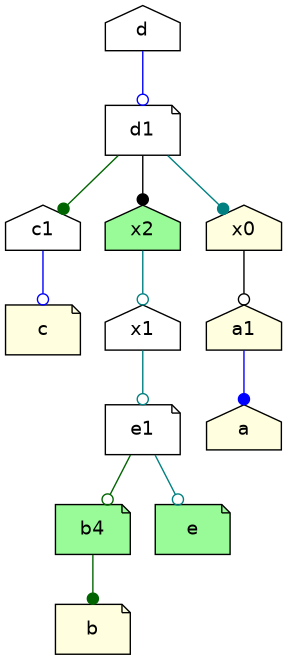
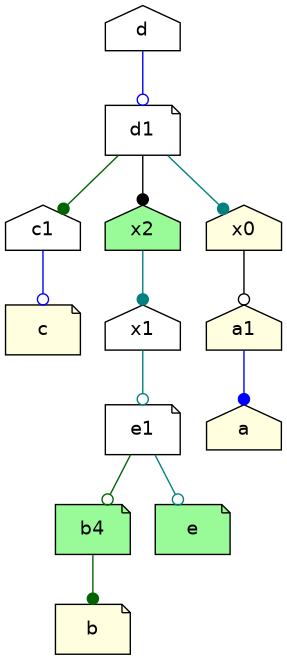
(143, 272) -> (143, 272)
